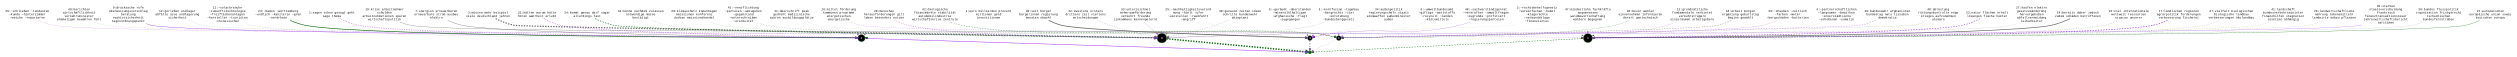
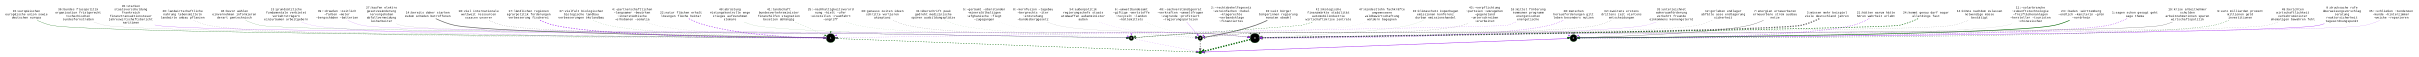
(436, 14) -> (1775, 14)
(1240, 14) -> (882, 14)
(1741, 14) -> none
(1887, 14) -> none
(2078, 14) -> (428, 14)
none -> (1905, 37)
